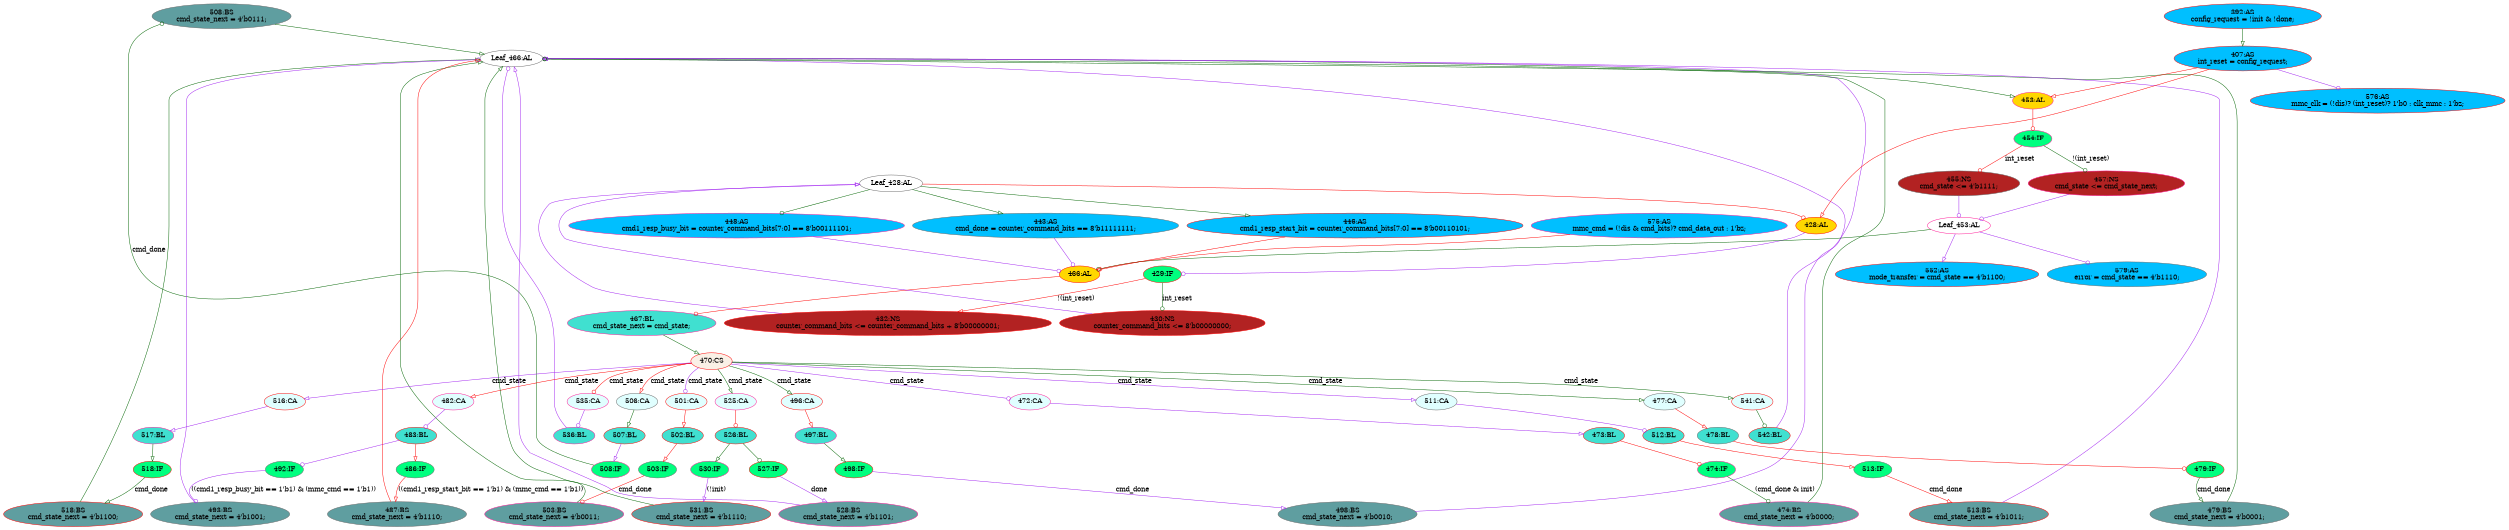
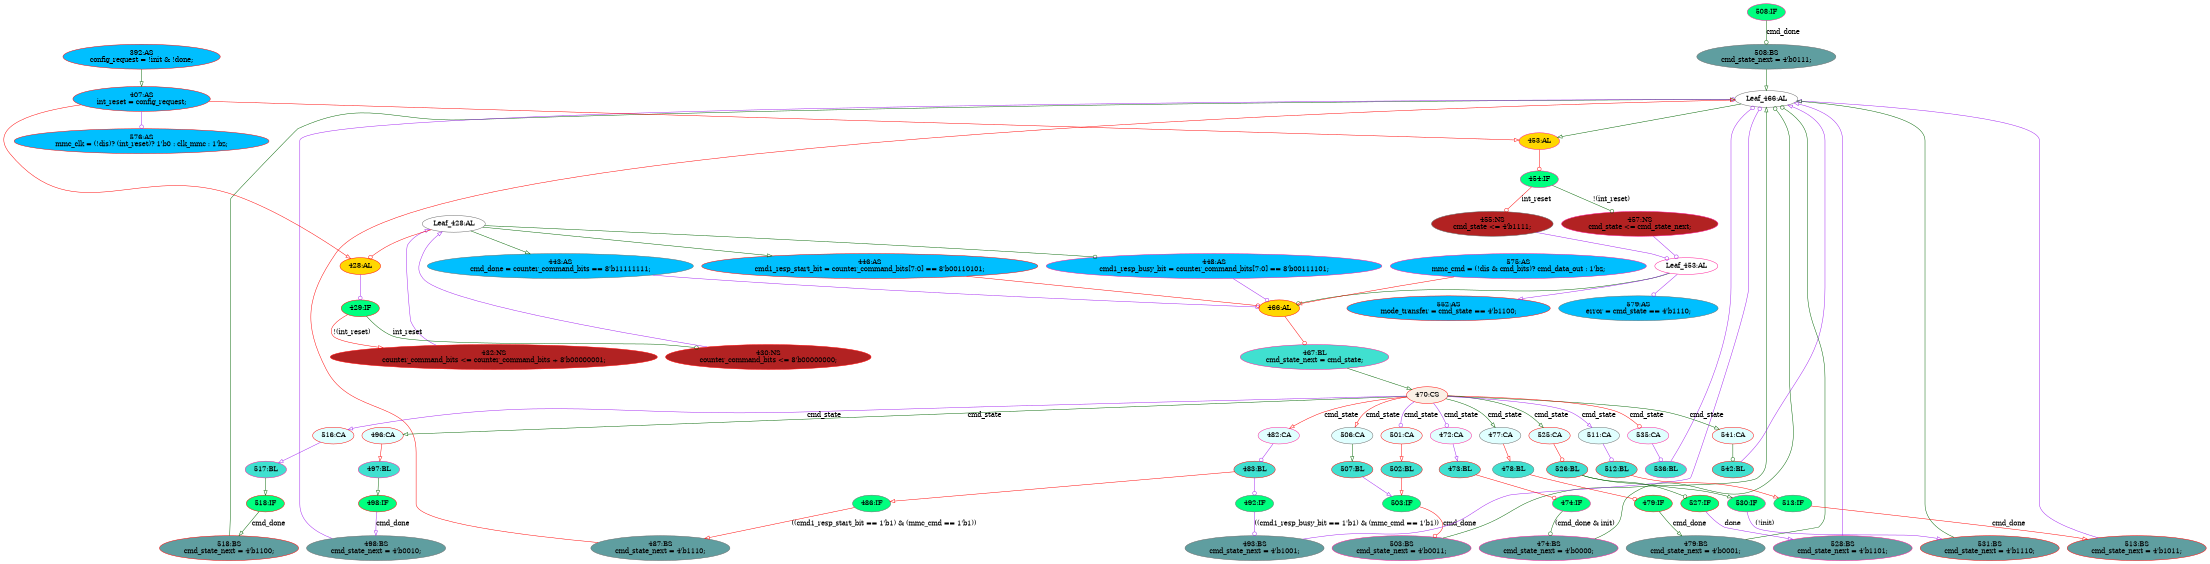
(736, 402) -> (1550, 436)
(618, 450) -> (1375, 485)
